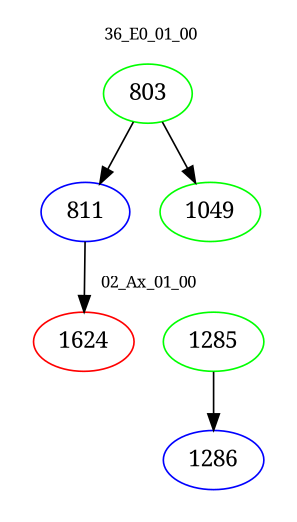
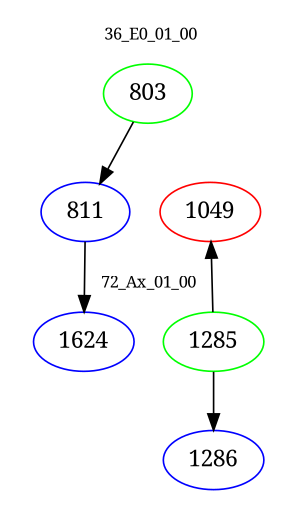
(175, 145) -> (212, 285)
(210, 212) -> (210, 212)
(149, 283) -> (149, 283)
(84, 342) -> (84, 342)
